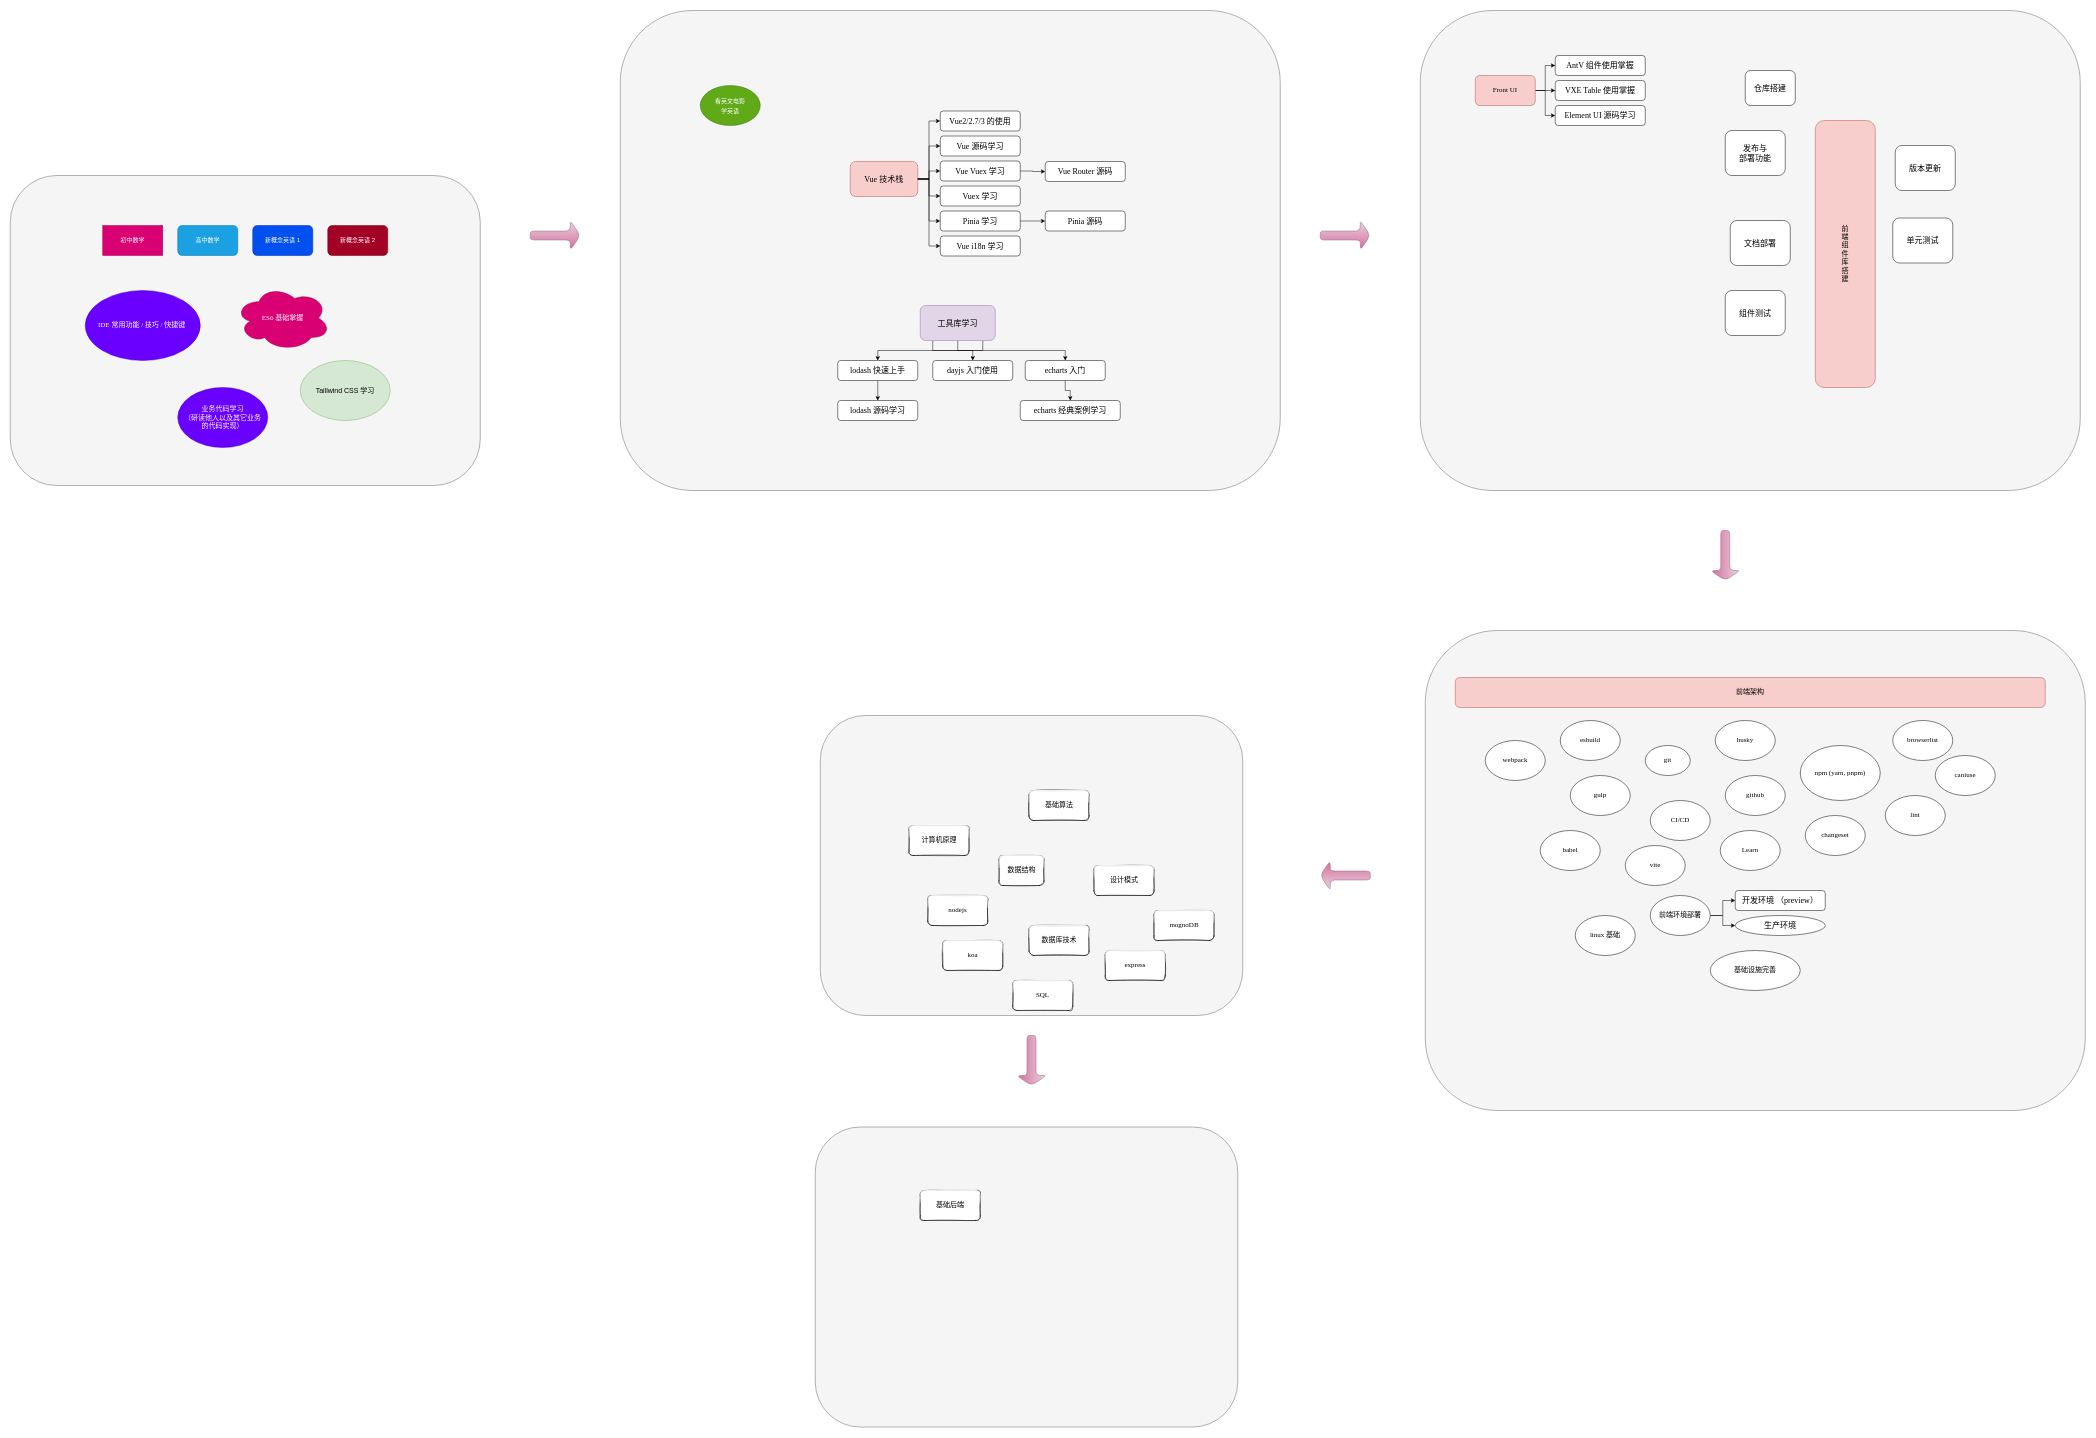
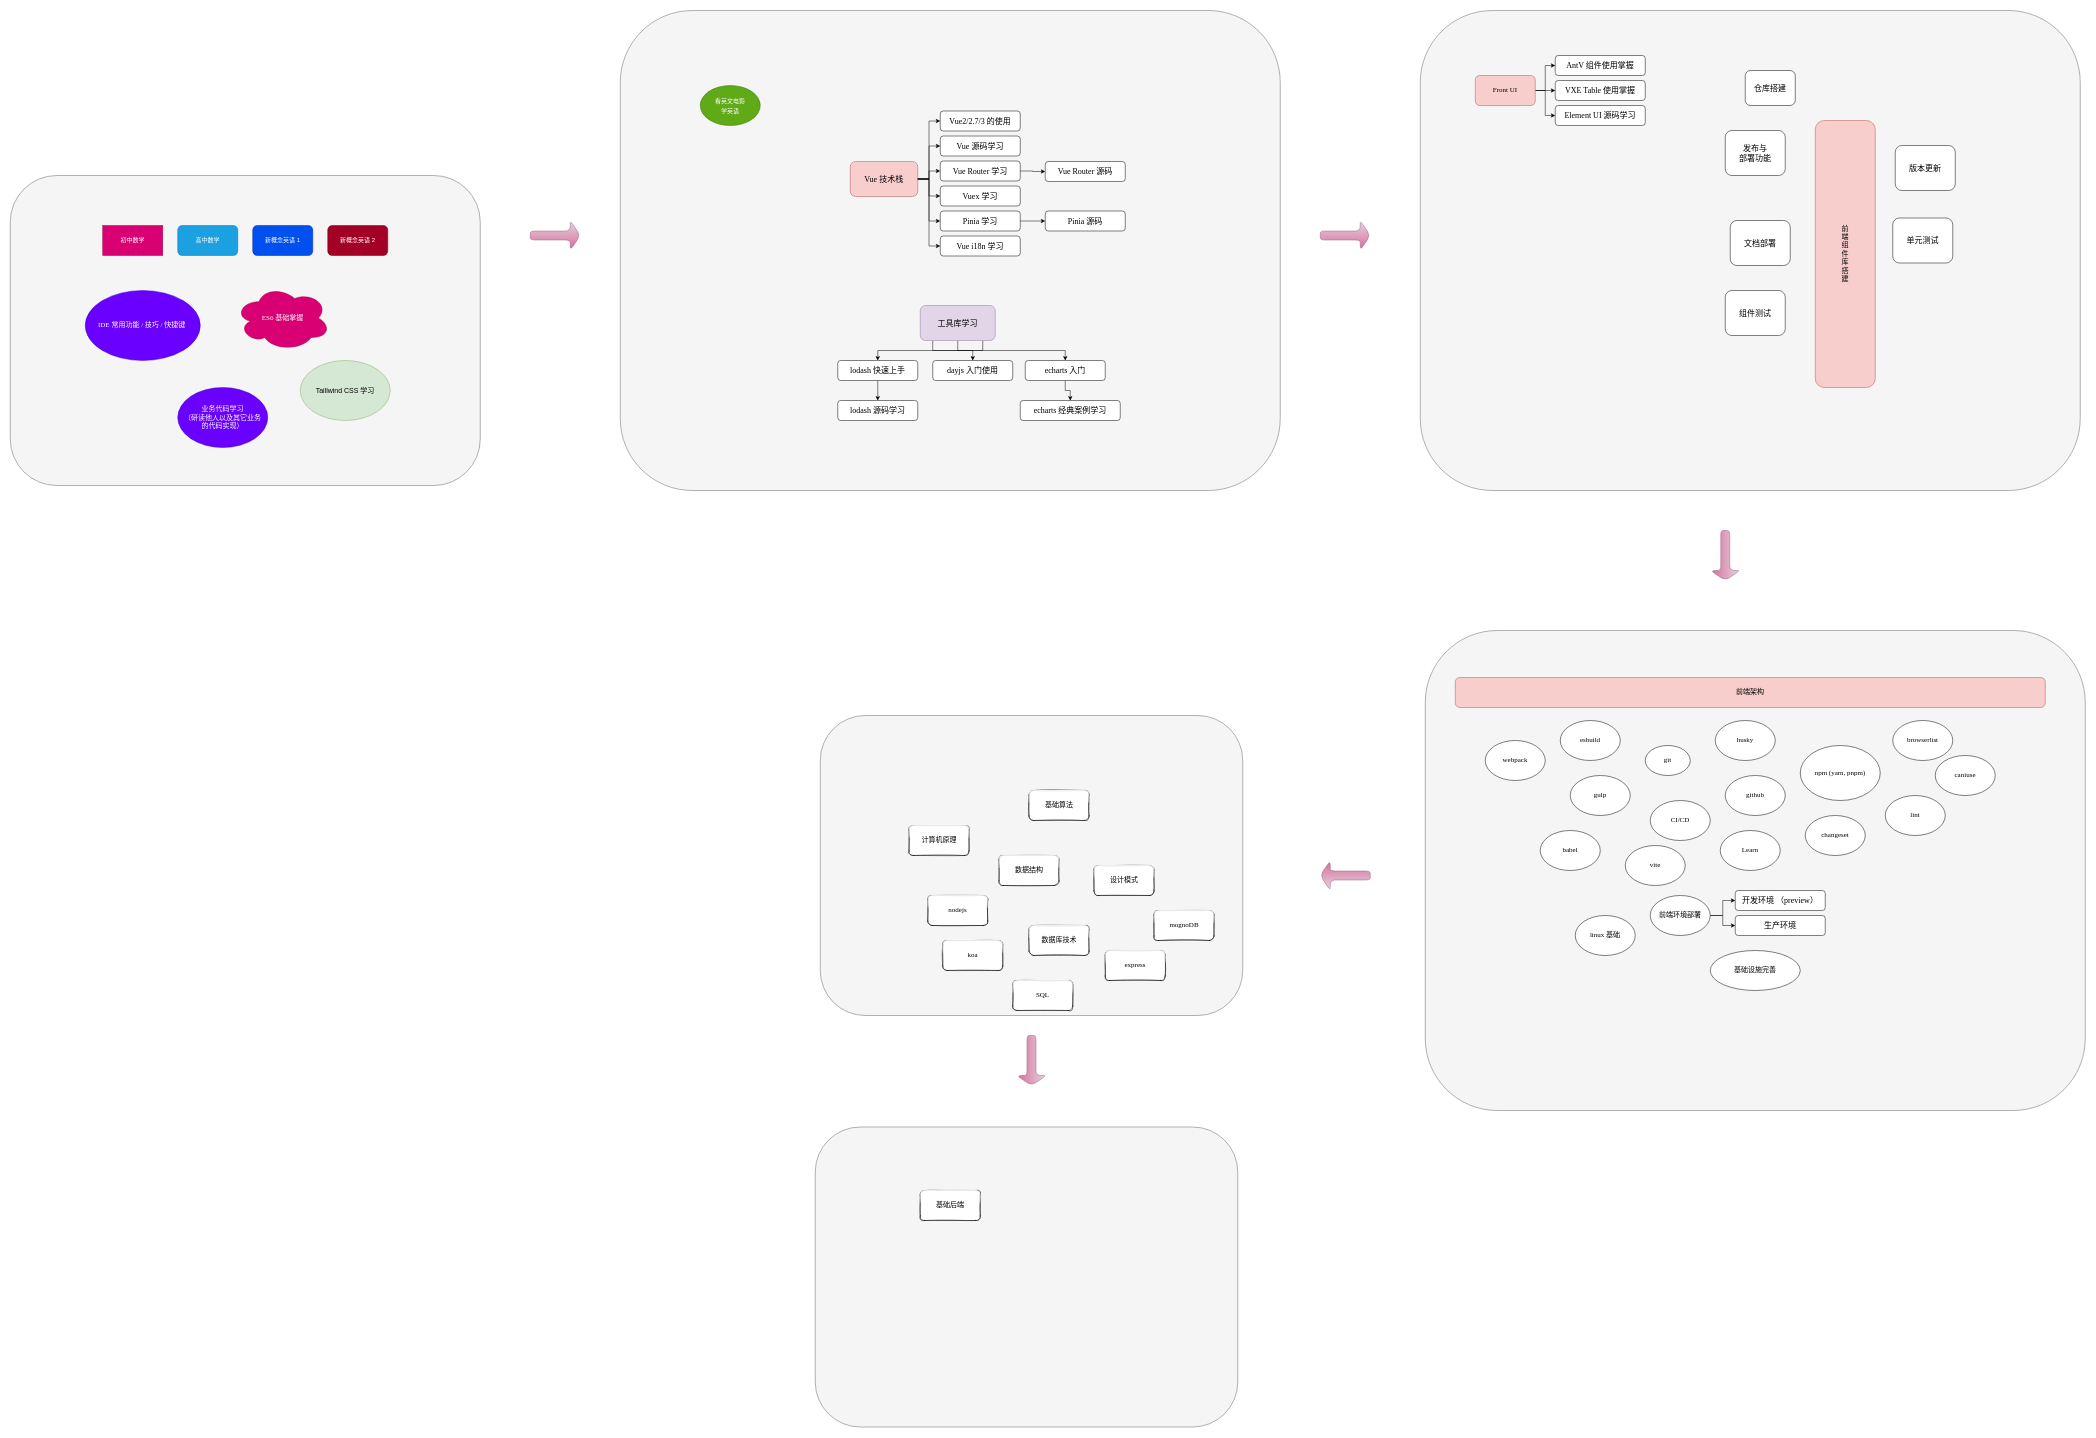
(980, 171) -> (980, 171)
(1022, 870) -> (1029, 870)
(1780, 925) -> (1780, 925)
